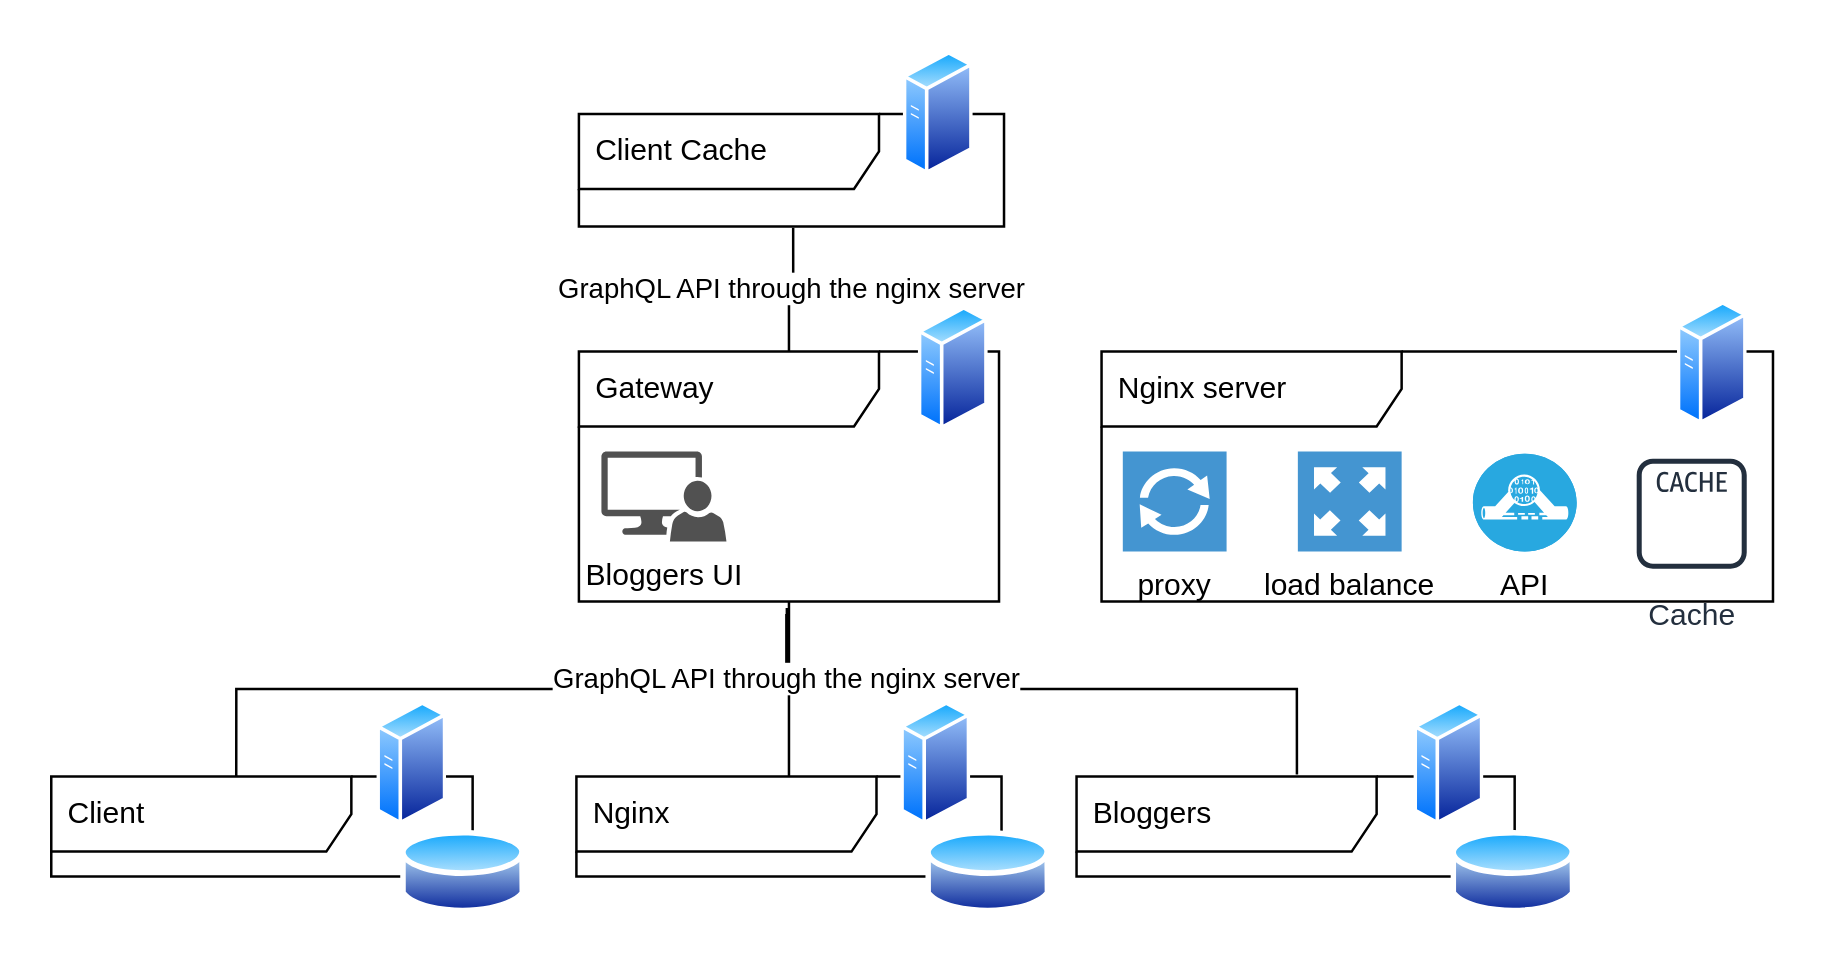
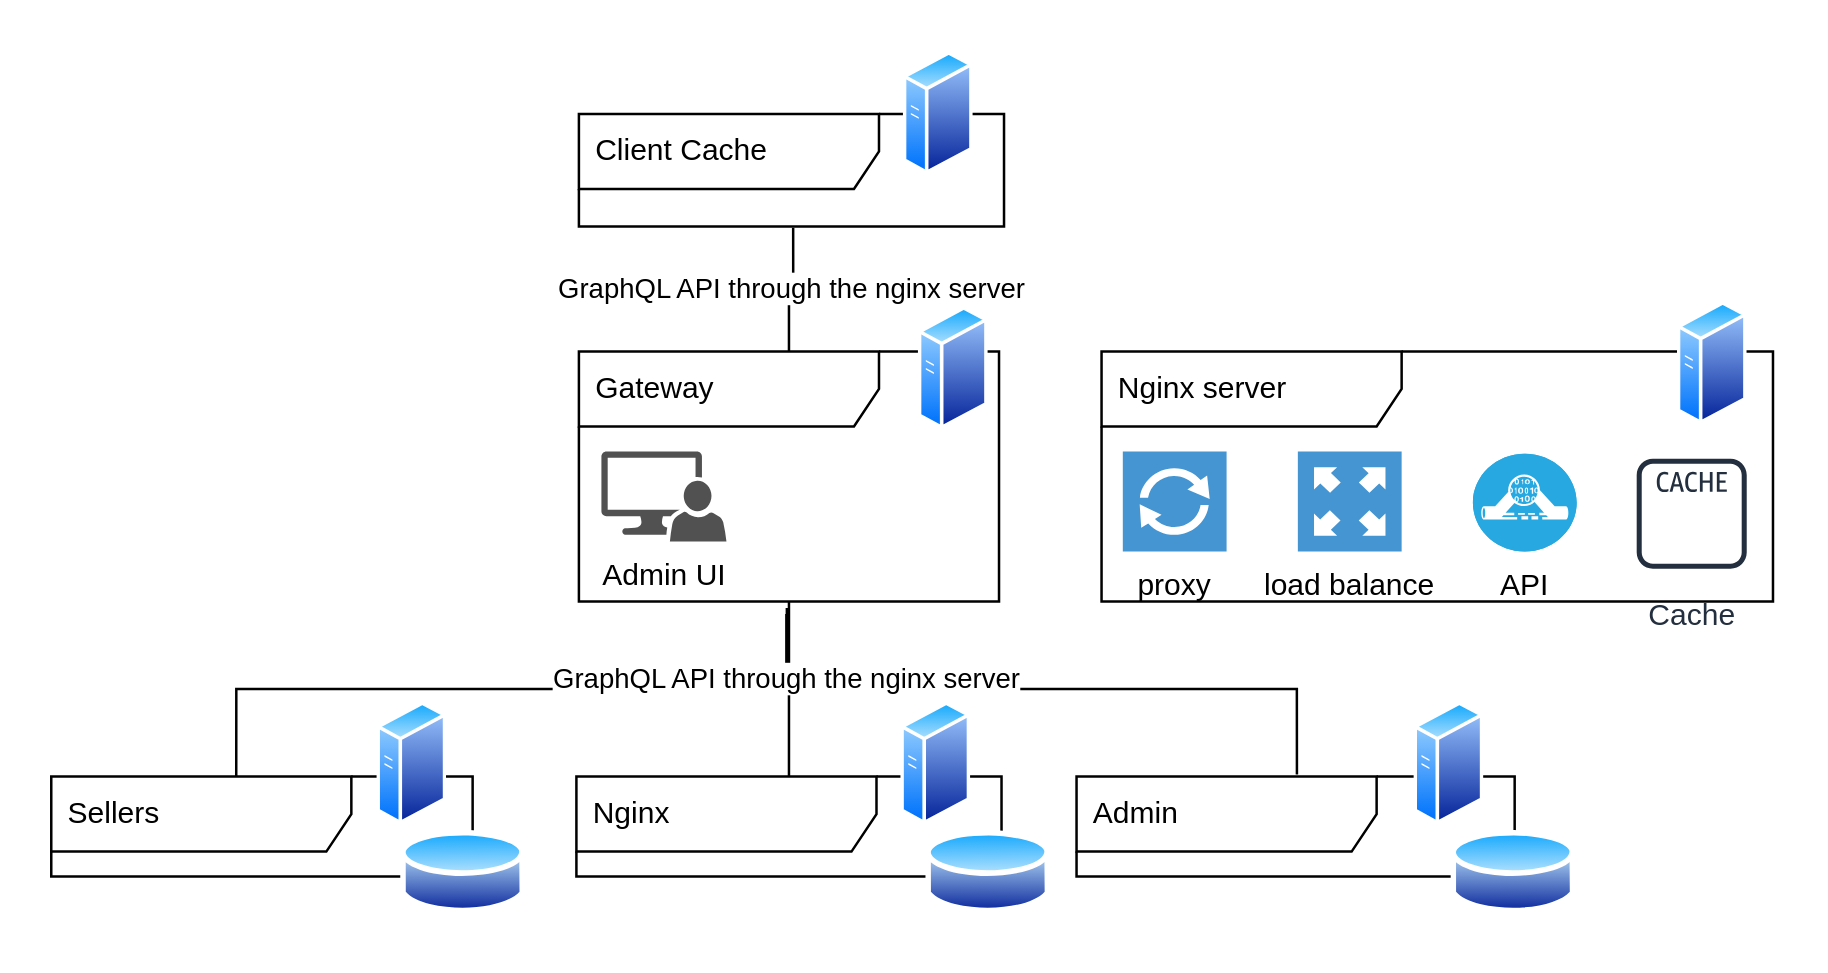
(665, 577) -> (665, 577)
(111, 814) -> (120, 814)
(1157, 814) -> (1132, 814)
